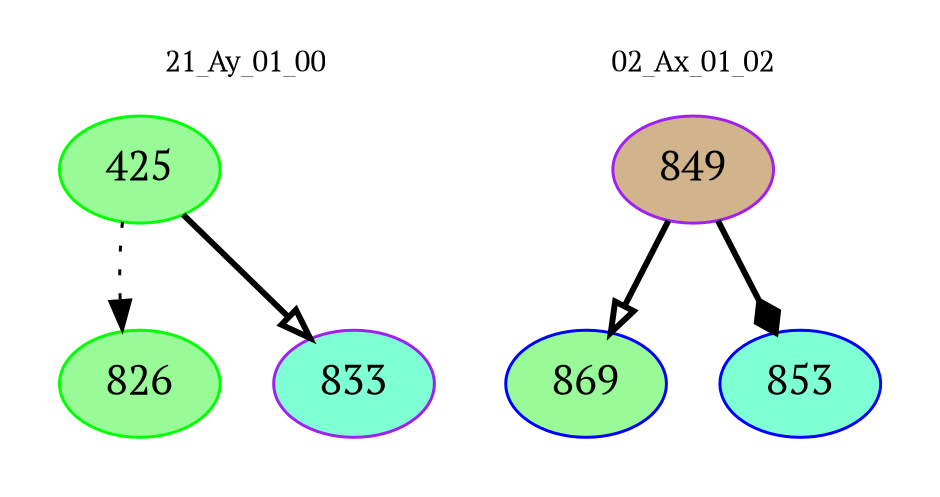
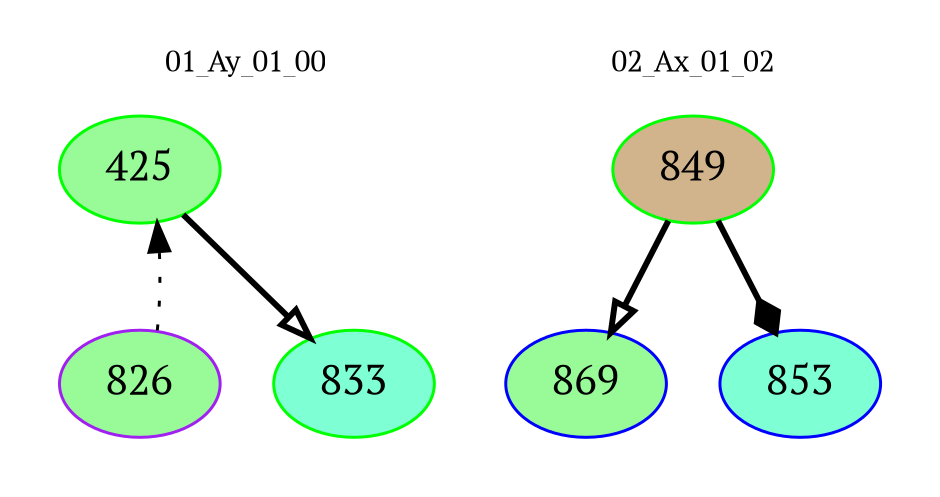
(247, 64) -> (247, 64)
(693, 170) -> (693, 170)
(120, 261) -> (160, 291)
(140, 384) -> (140, 384)
(354, 384) -> (354, 384)
